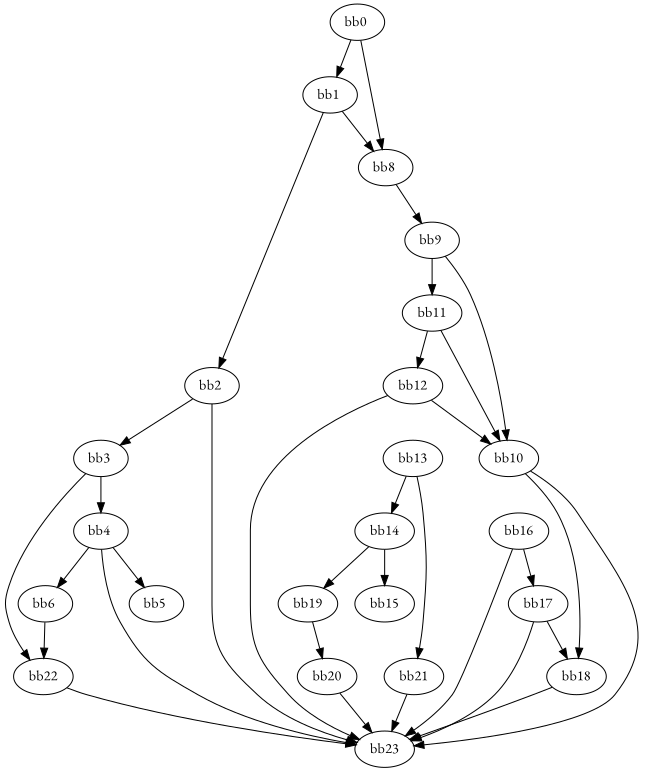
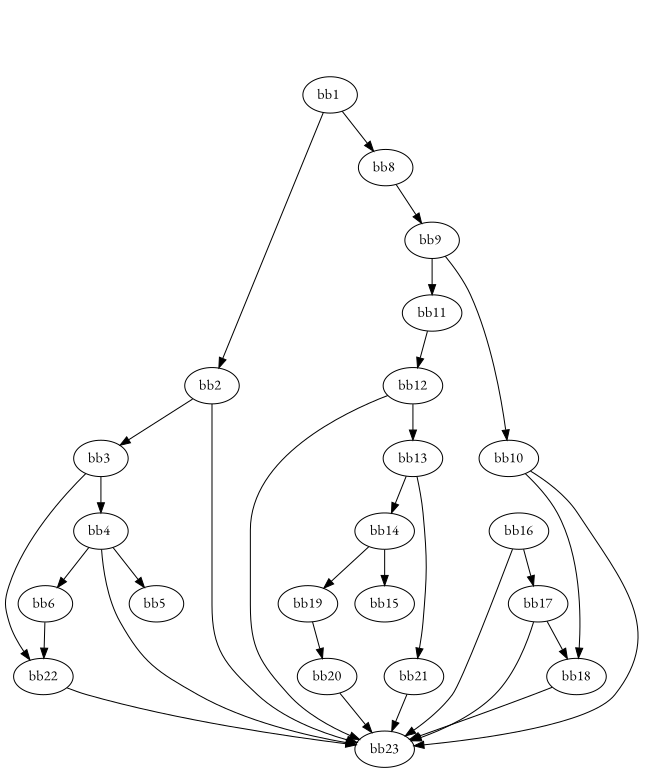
(357, 22) -> none
(468, 381) -> none
(457, 419) -> (413, 417)
